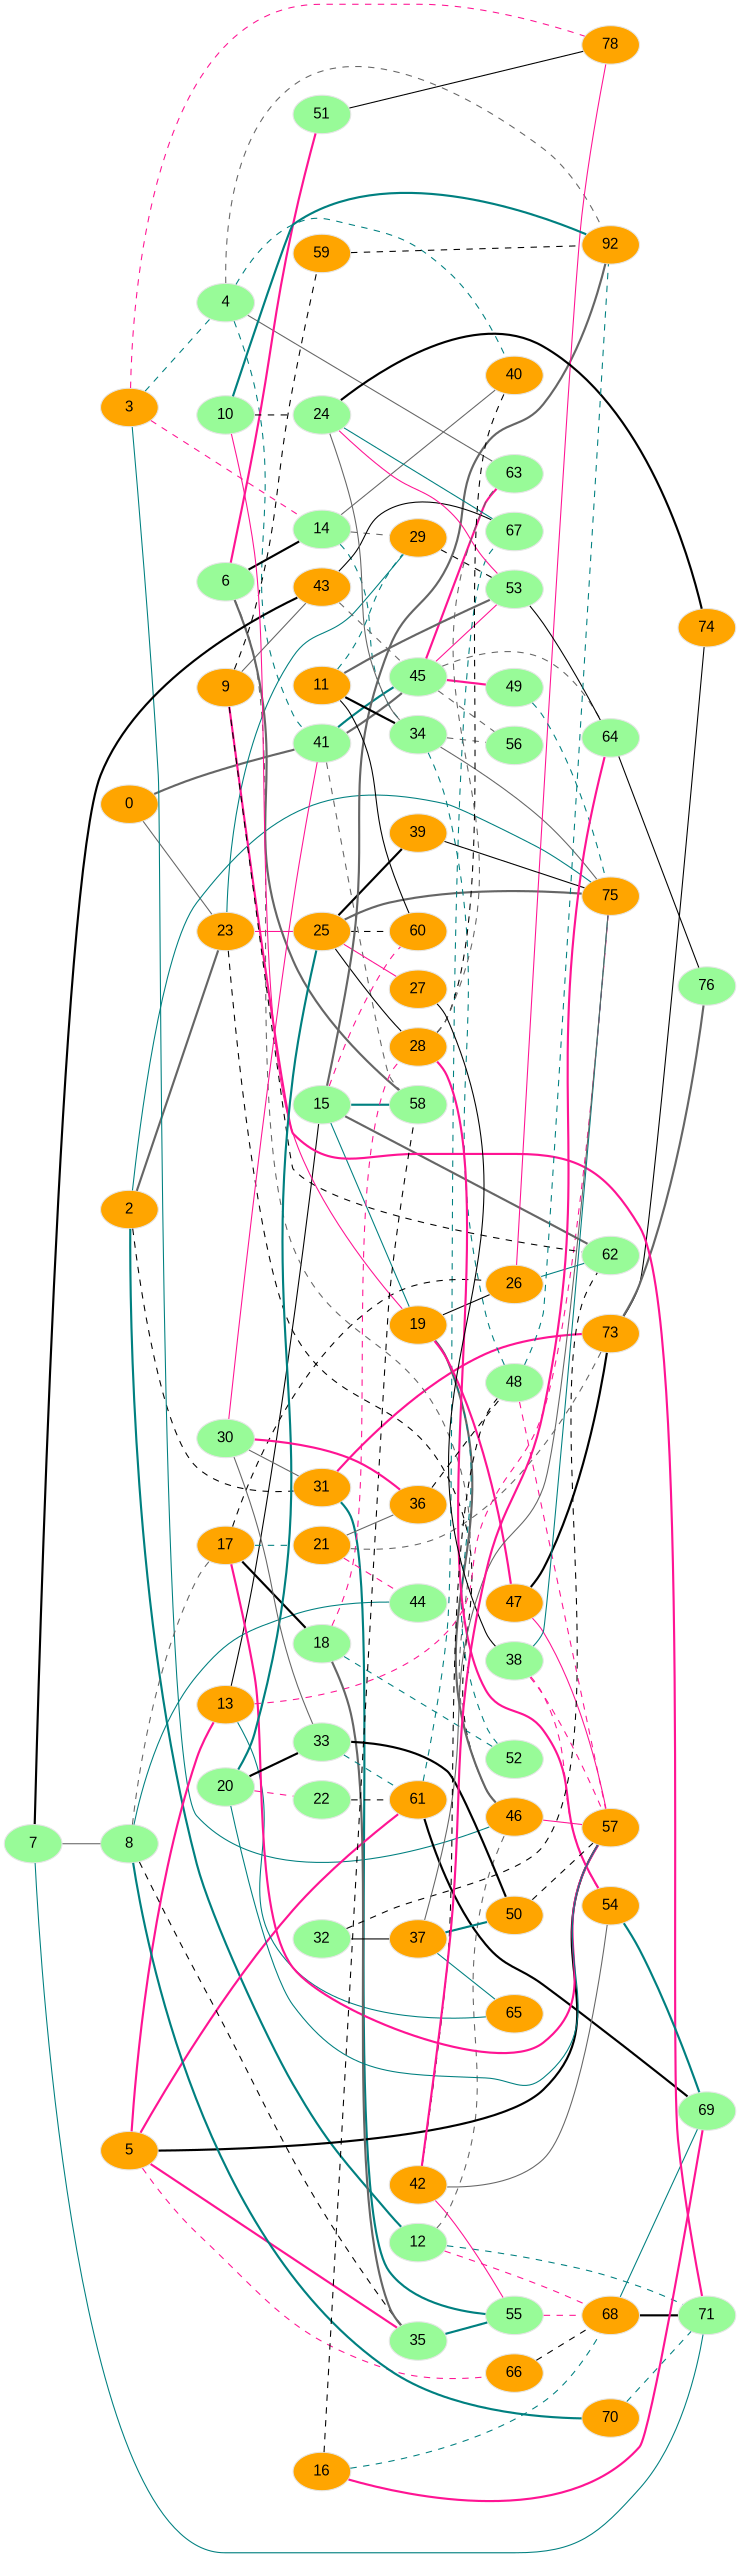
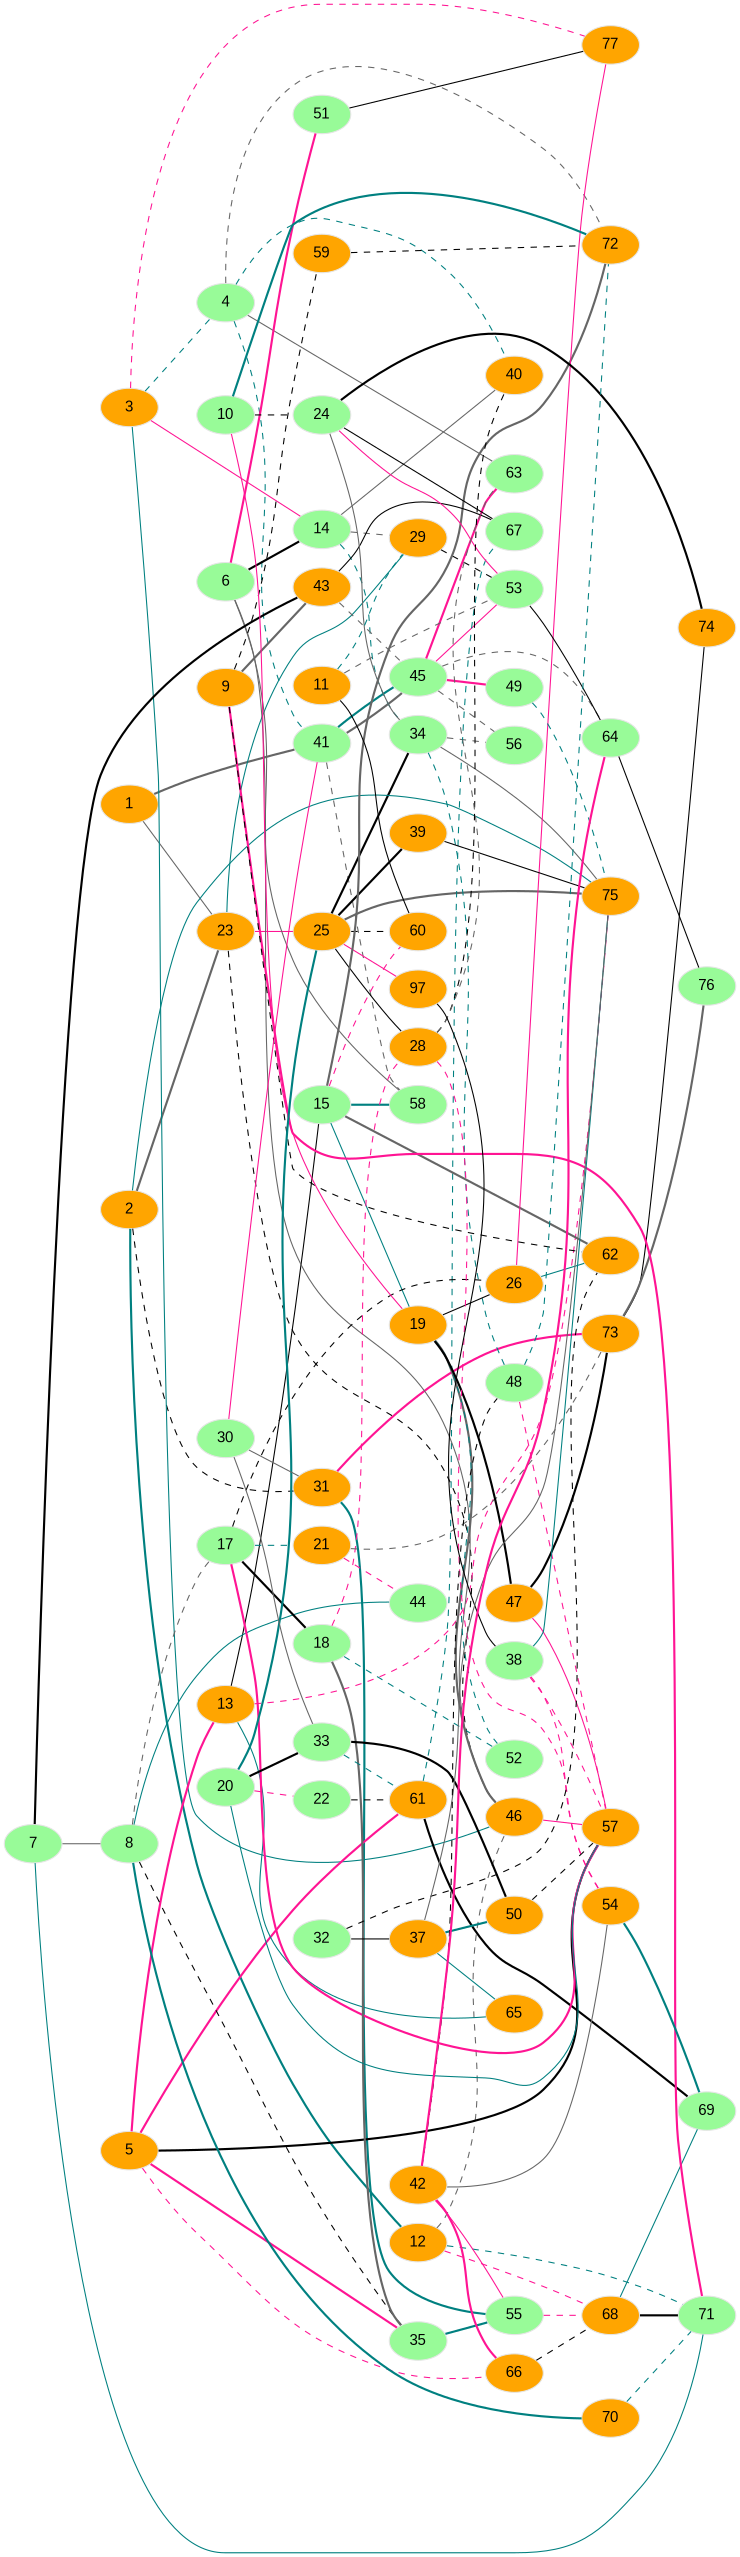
(611, 45) -> (611, 45)
(611, 245) -> (611, 245)
(226, 468) -> (226, 468)
(418, 473) -> (418, 473)
(416, 635) -> (416, 635)
(275, 636) -> (275, 636)
(358, 704) -> (370, 833)
(129, 804) -> (129, 804)
(274, 904) -> (274, 904)
(418, 989) -> (418, 989)
(276, 1171) -> (276, 1171)
(611, 1256) -> (611, 1256)
(485, 1458) -> (485, 1458)
(418, 1505) -> none
(226, 1545) -> (226, 1545)
(478, 1669) -> (478, 1669)
(418, 2243) -> (418, 2243)
none -> (466, 2279)
(322, 2471) -> none
